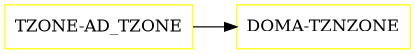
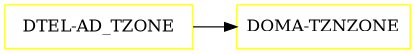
(99, 27) -> (99, 27)
